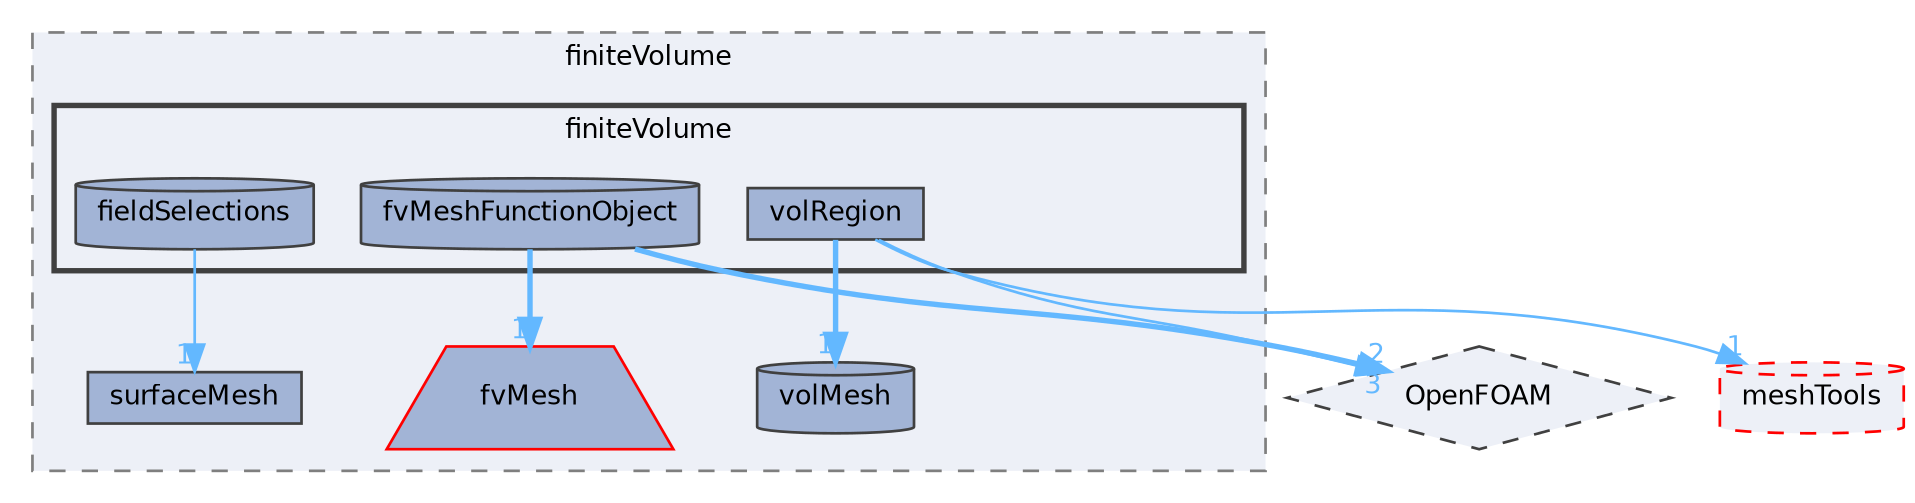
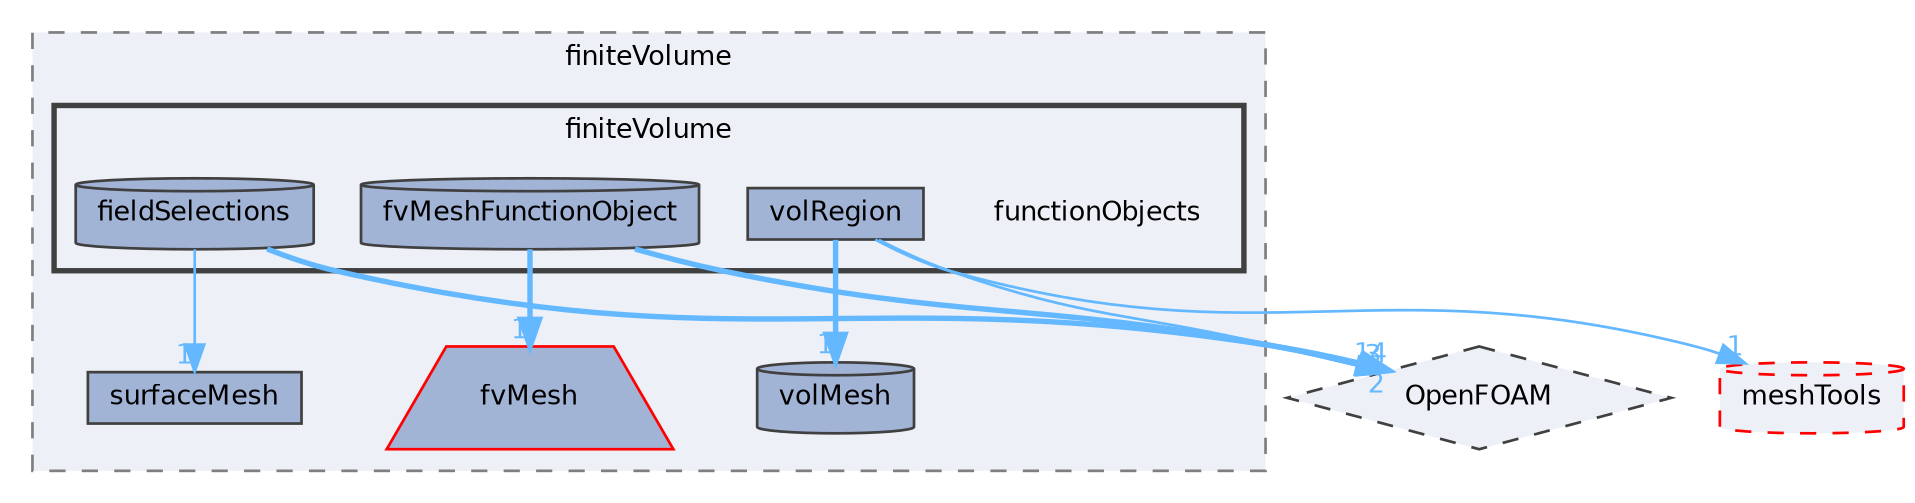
none -> (1098, 214)
none -> (813, 319)
